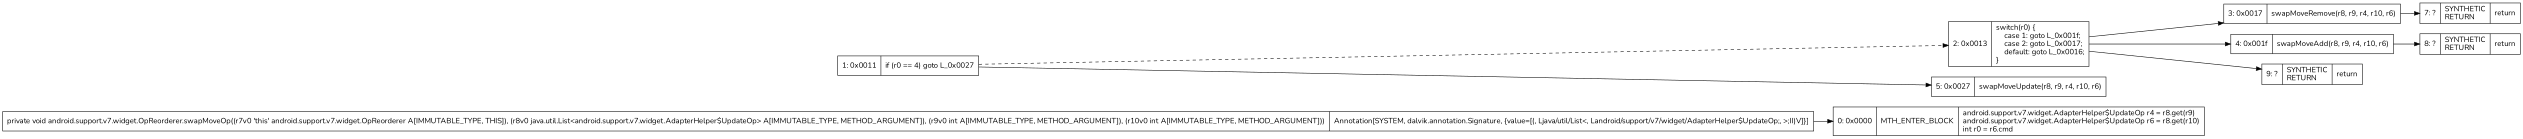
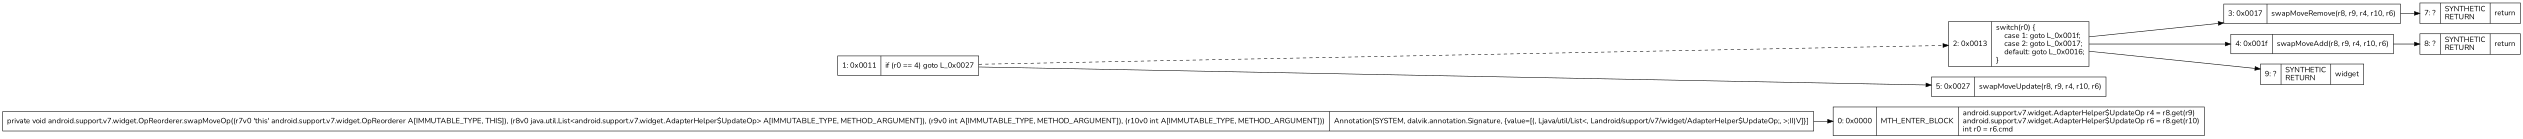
(2347, 74) -> (2347, 74)
